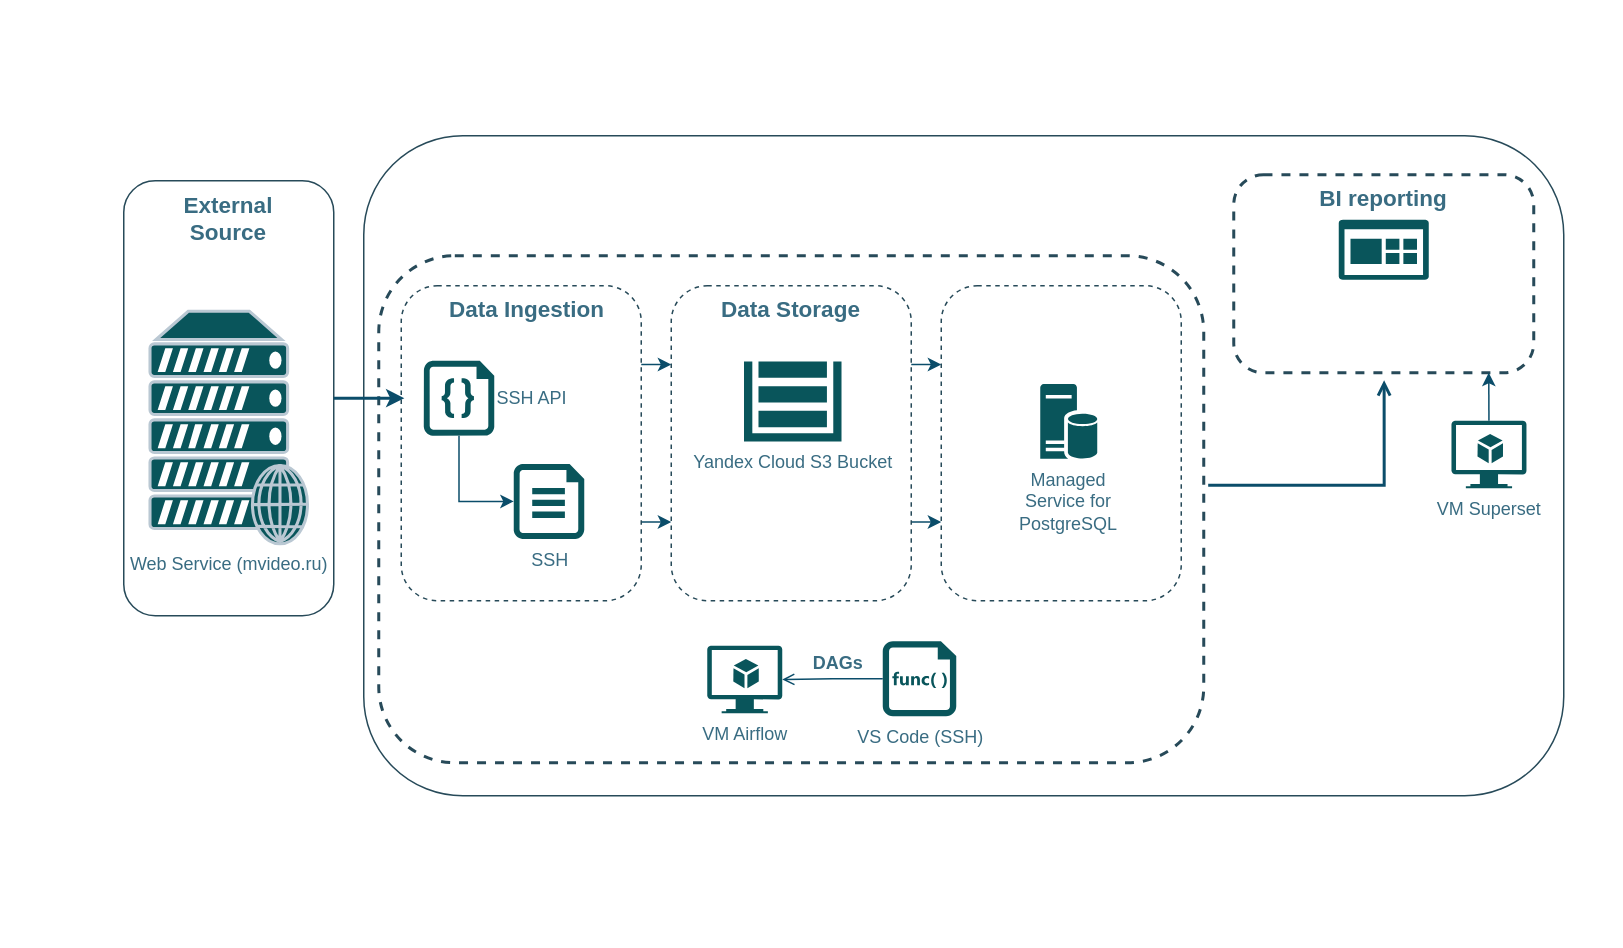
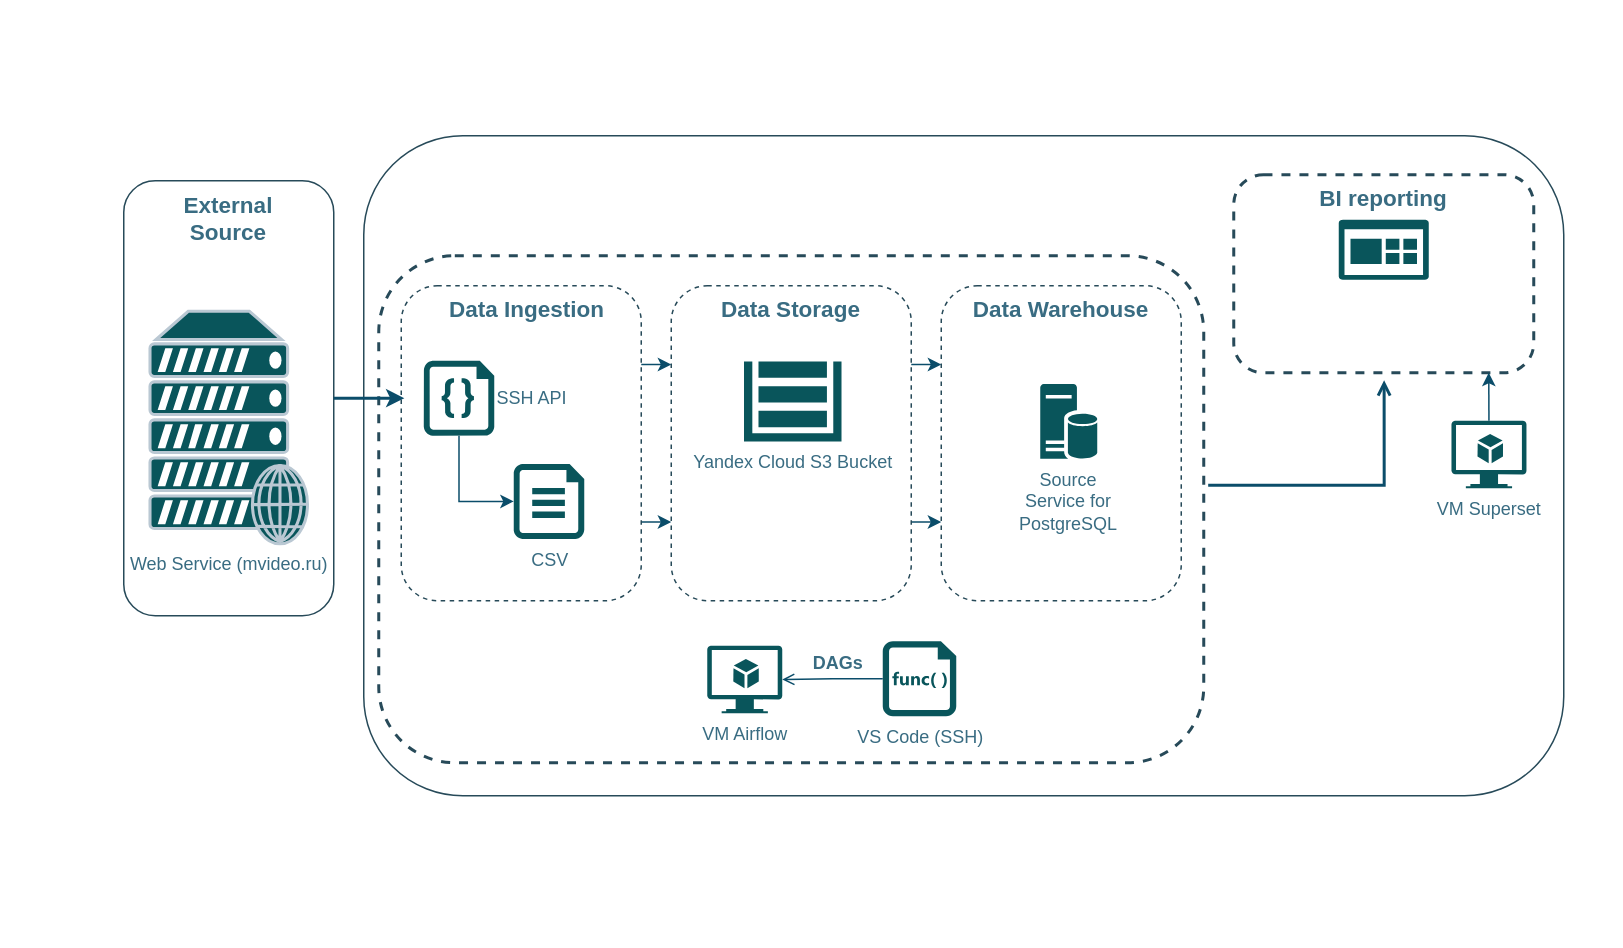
none -> (1061, 308)
(1069, 535) -> (1069, 535)
(551, 561) -> (551, 561)
